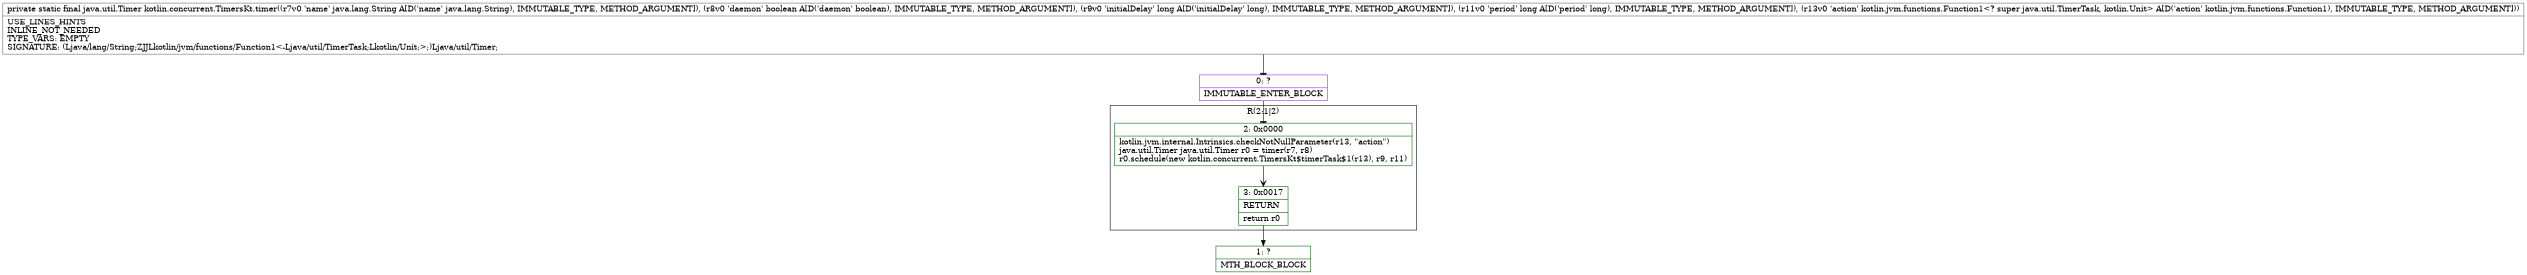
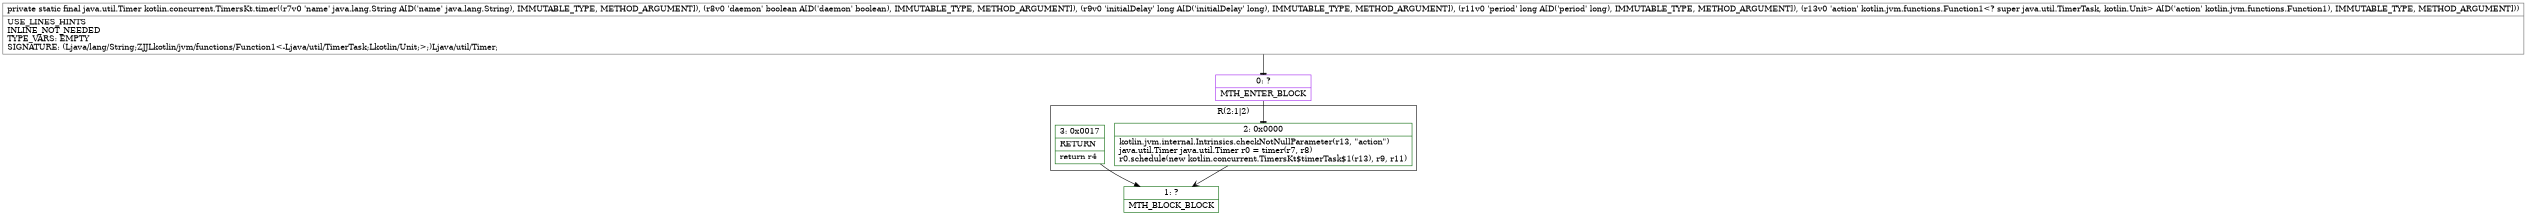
(1263, 94) -> (1263, 94)
(1263, 173) -> (1213, 175)
(1262, 219) -> (1078, 157)
